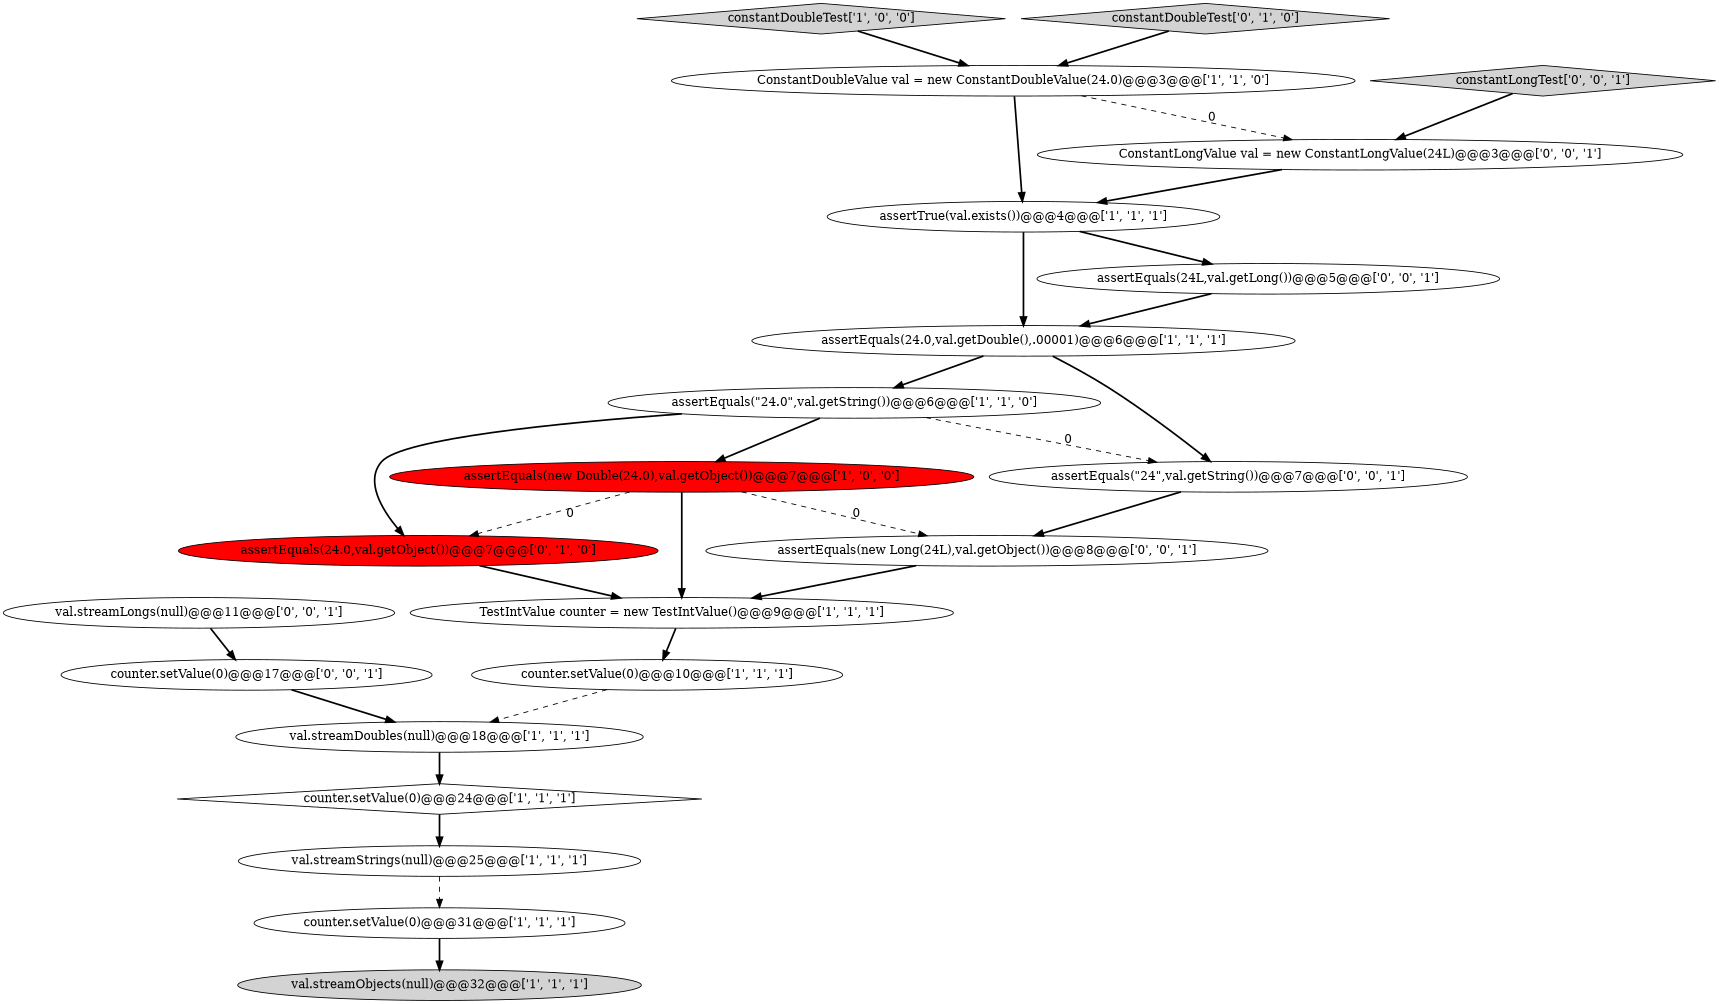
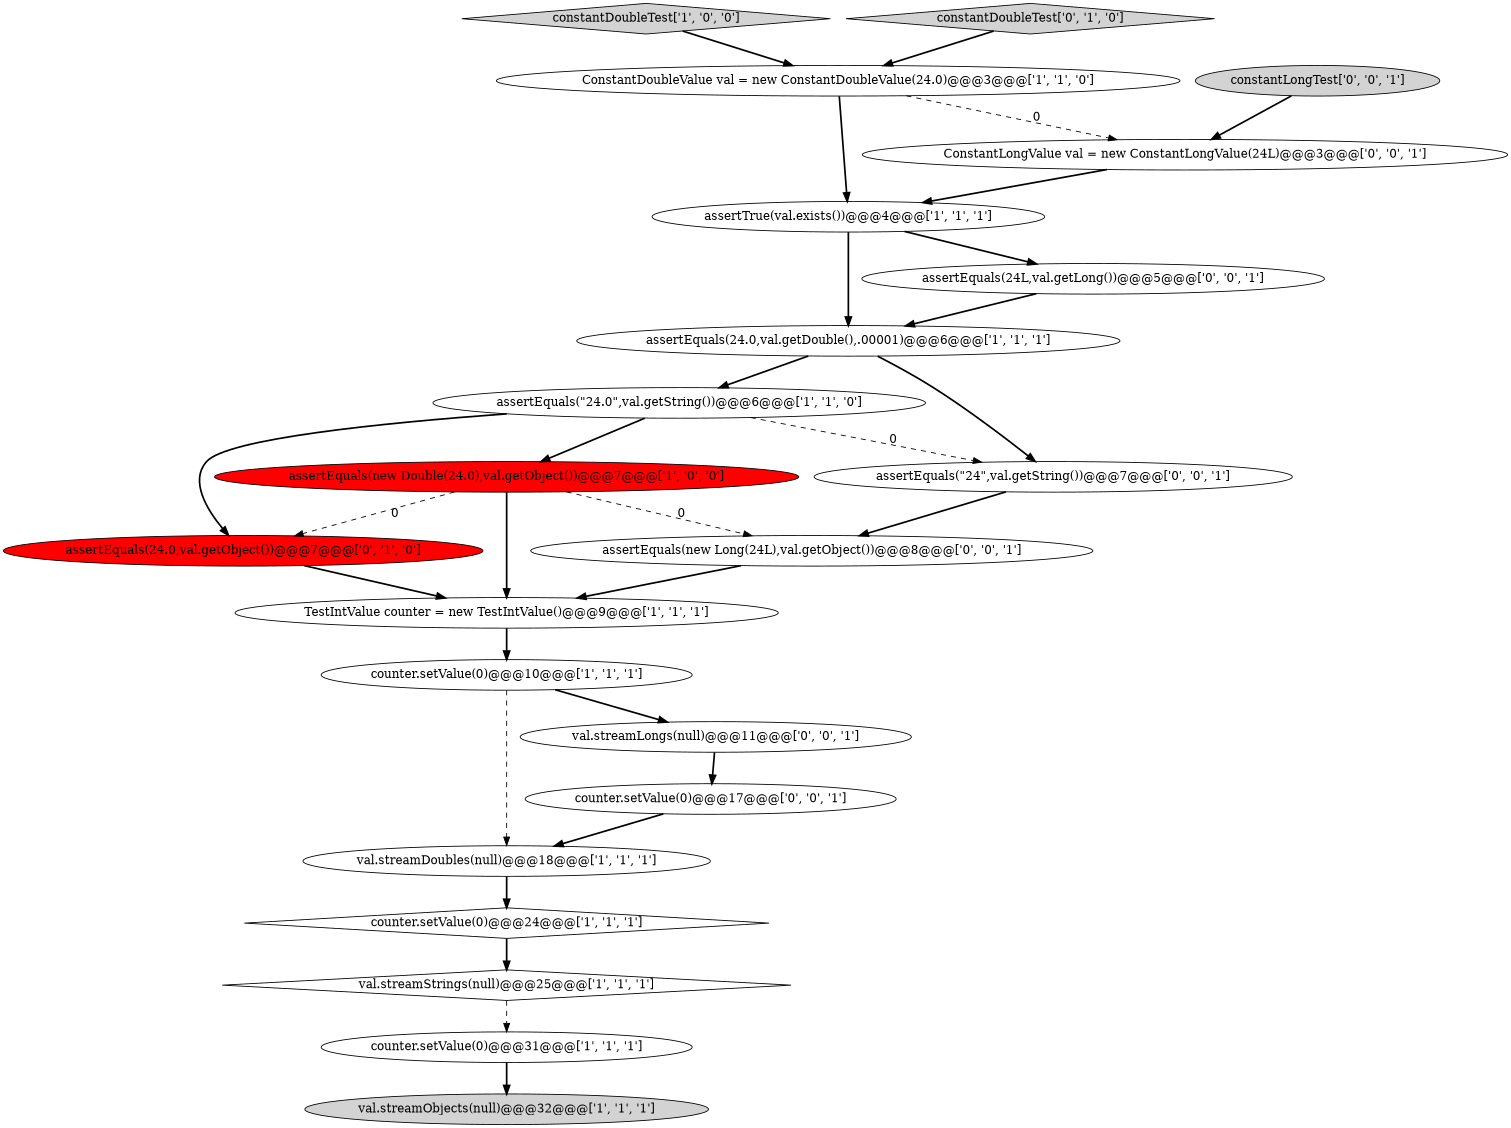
(1543, 81) -> (1318, 81)
none -> (607, 705)
(440, 861) -> (507, 985)
